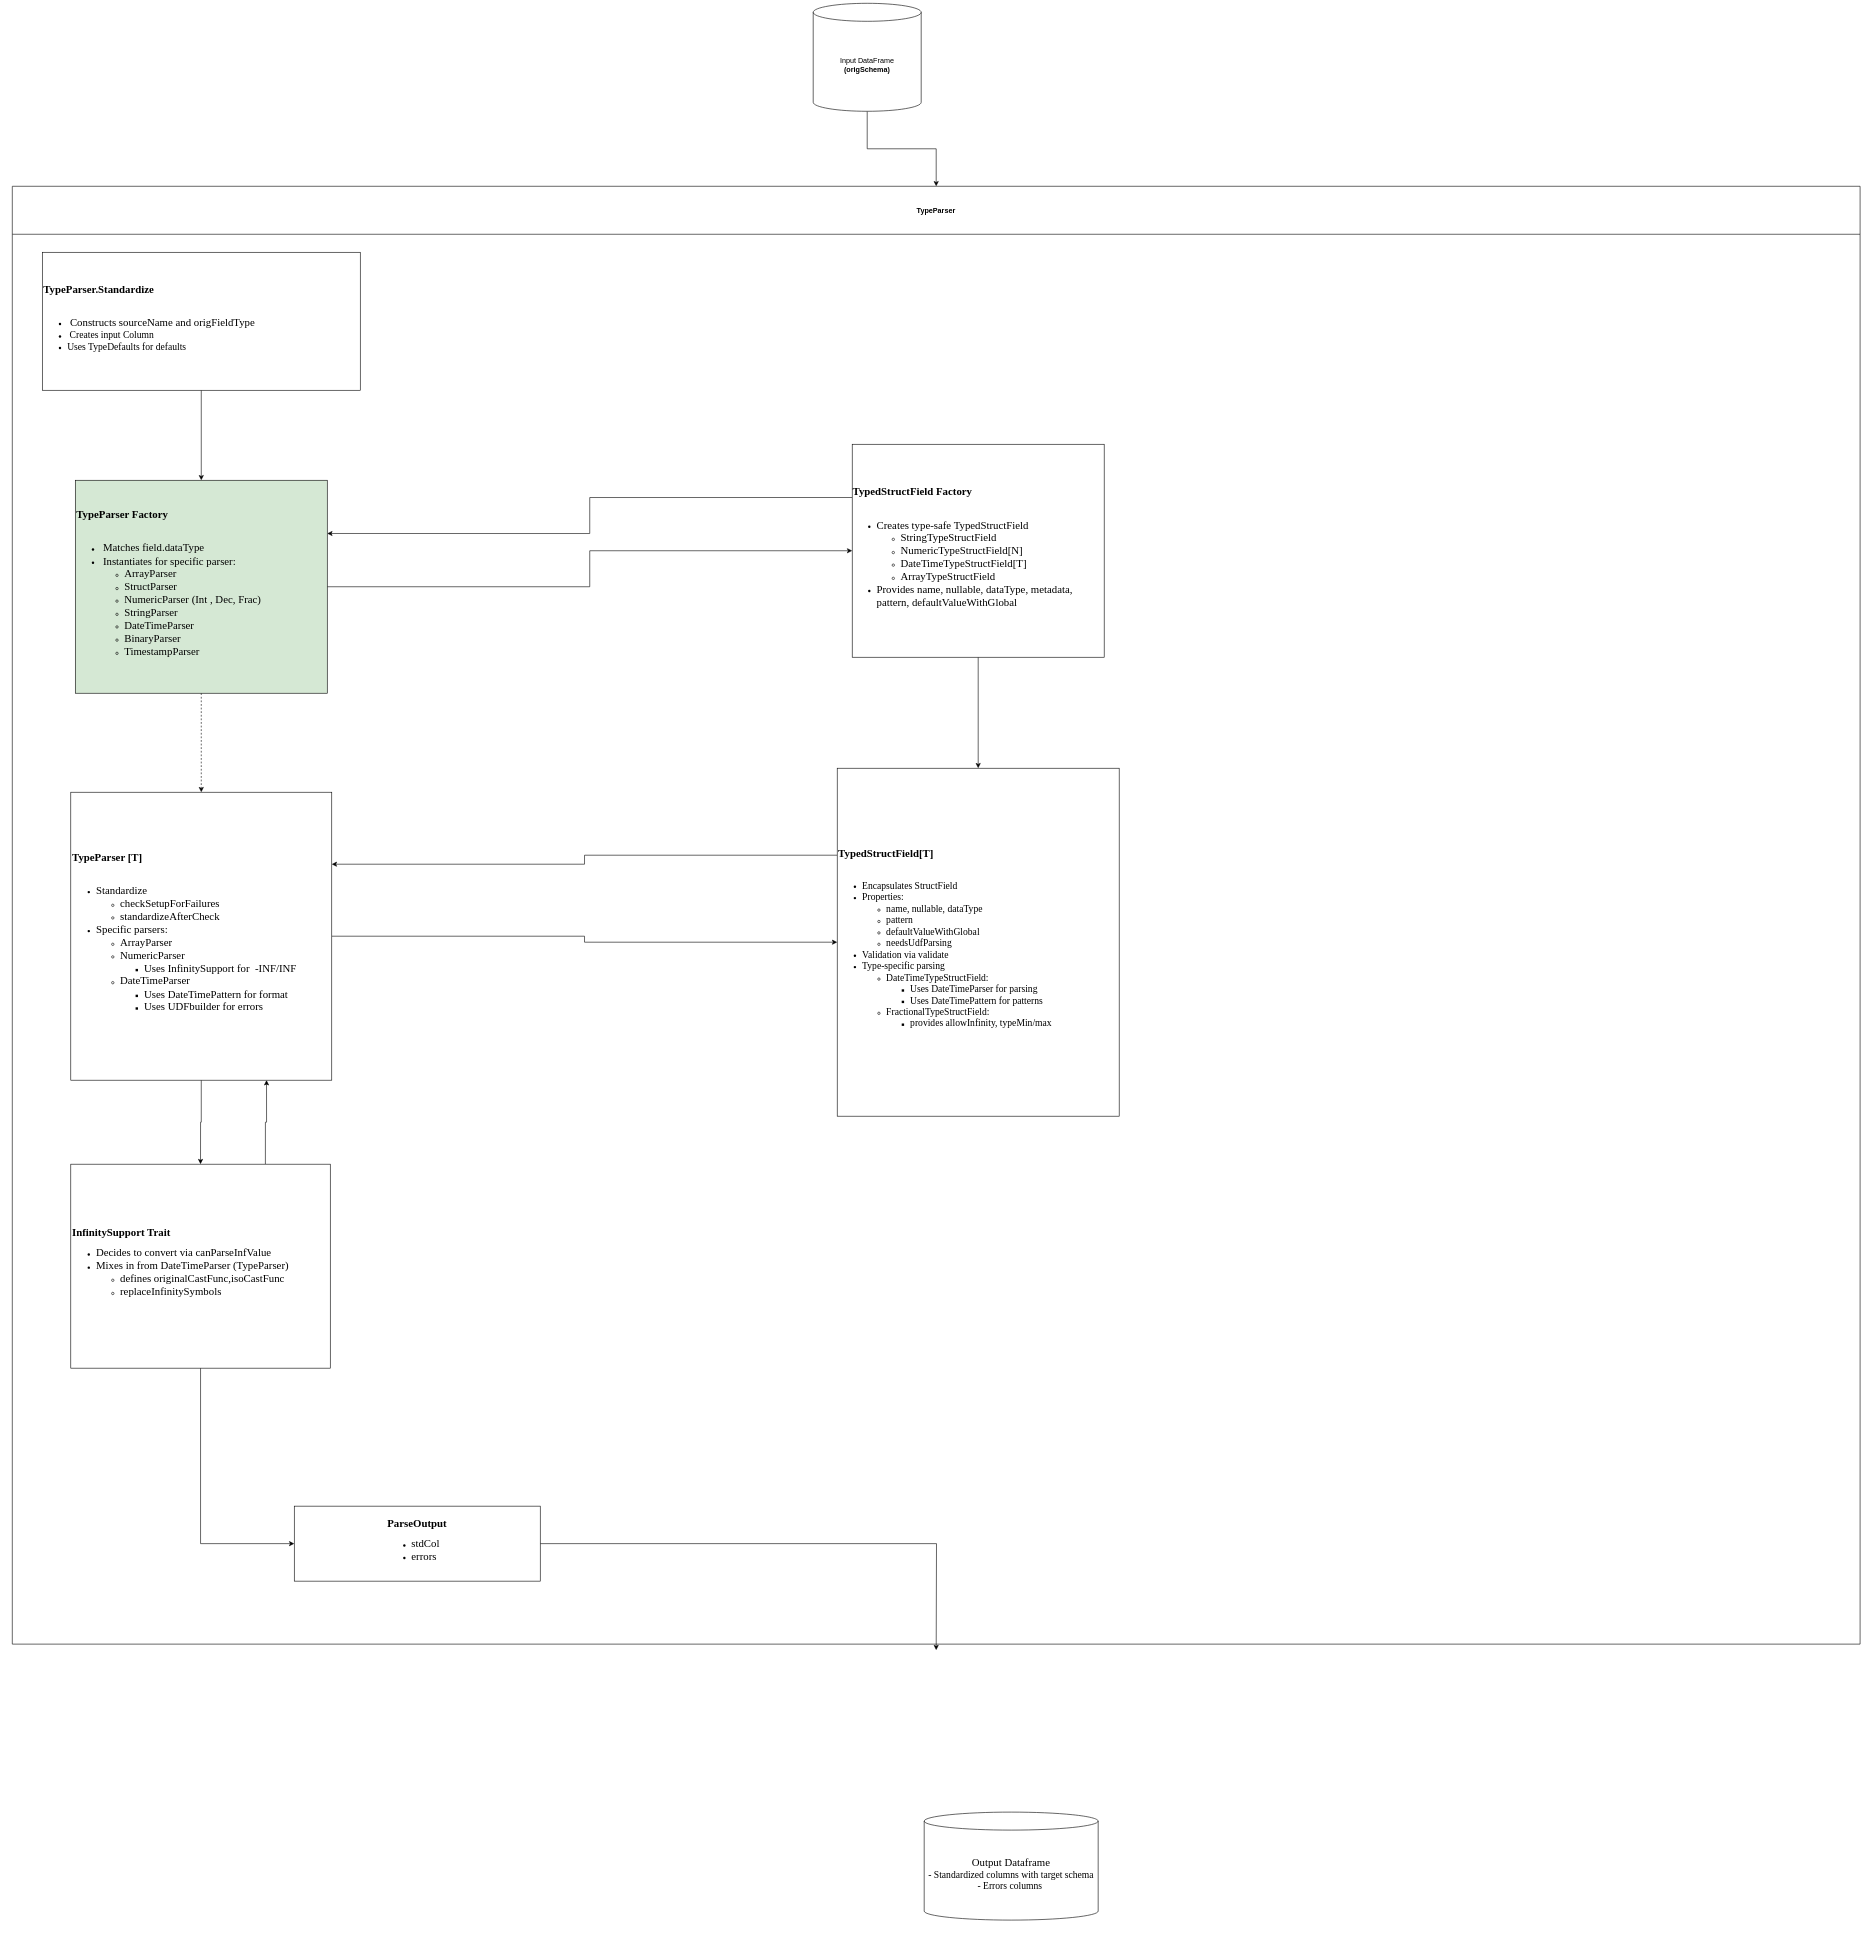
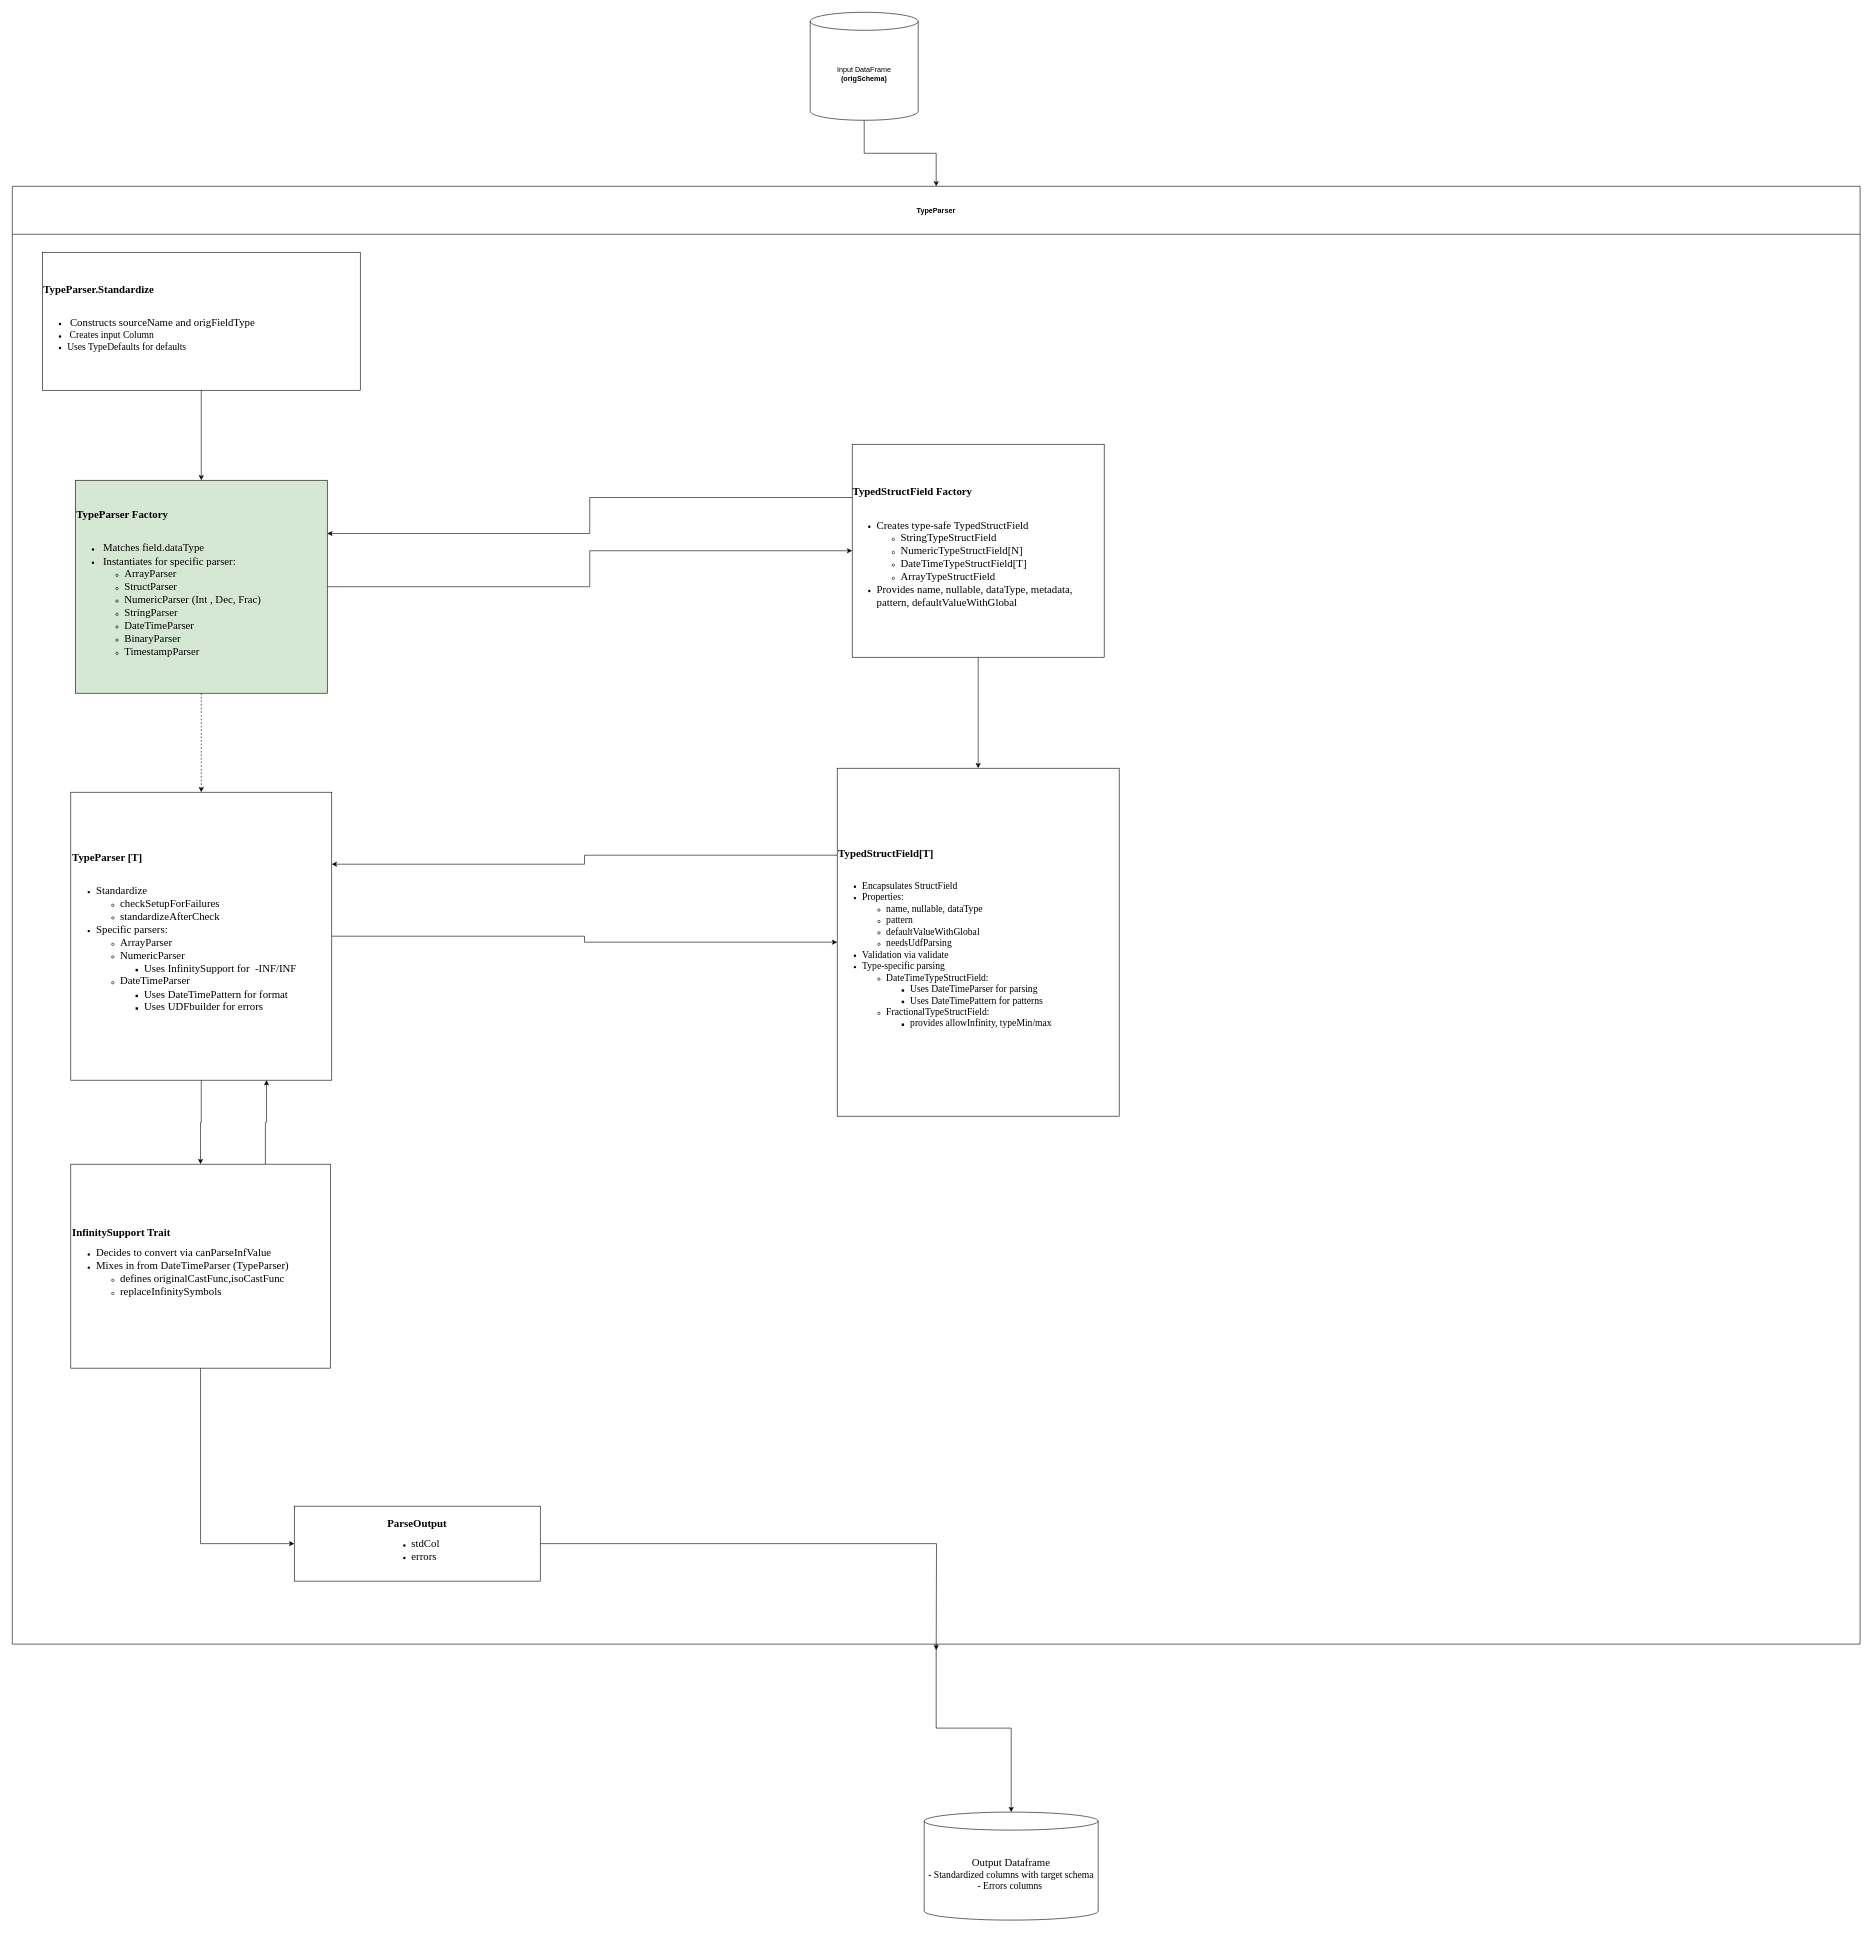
(867, 57) -> (864, 66)
none -> (936, 1727)
